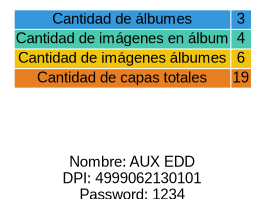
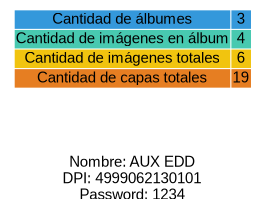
(123, 58) -> (123, 58)
